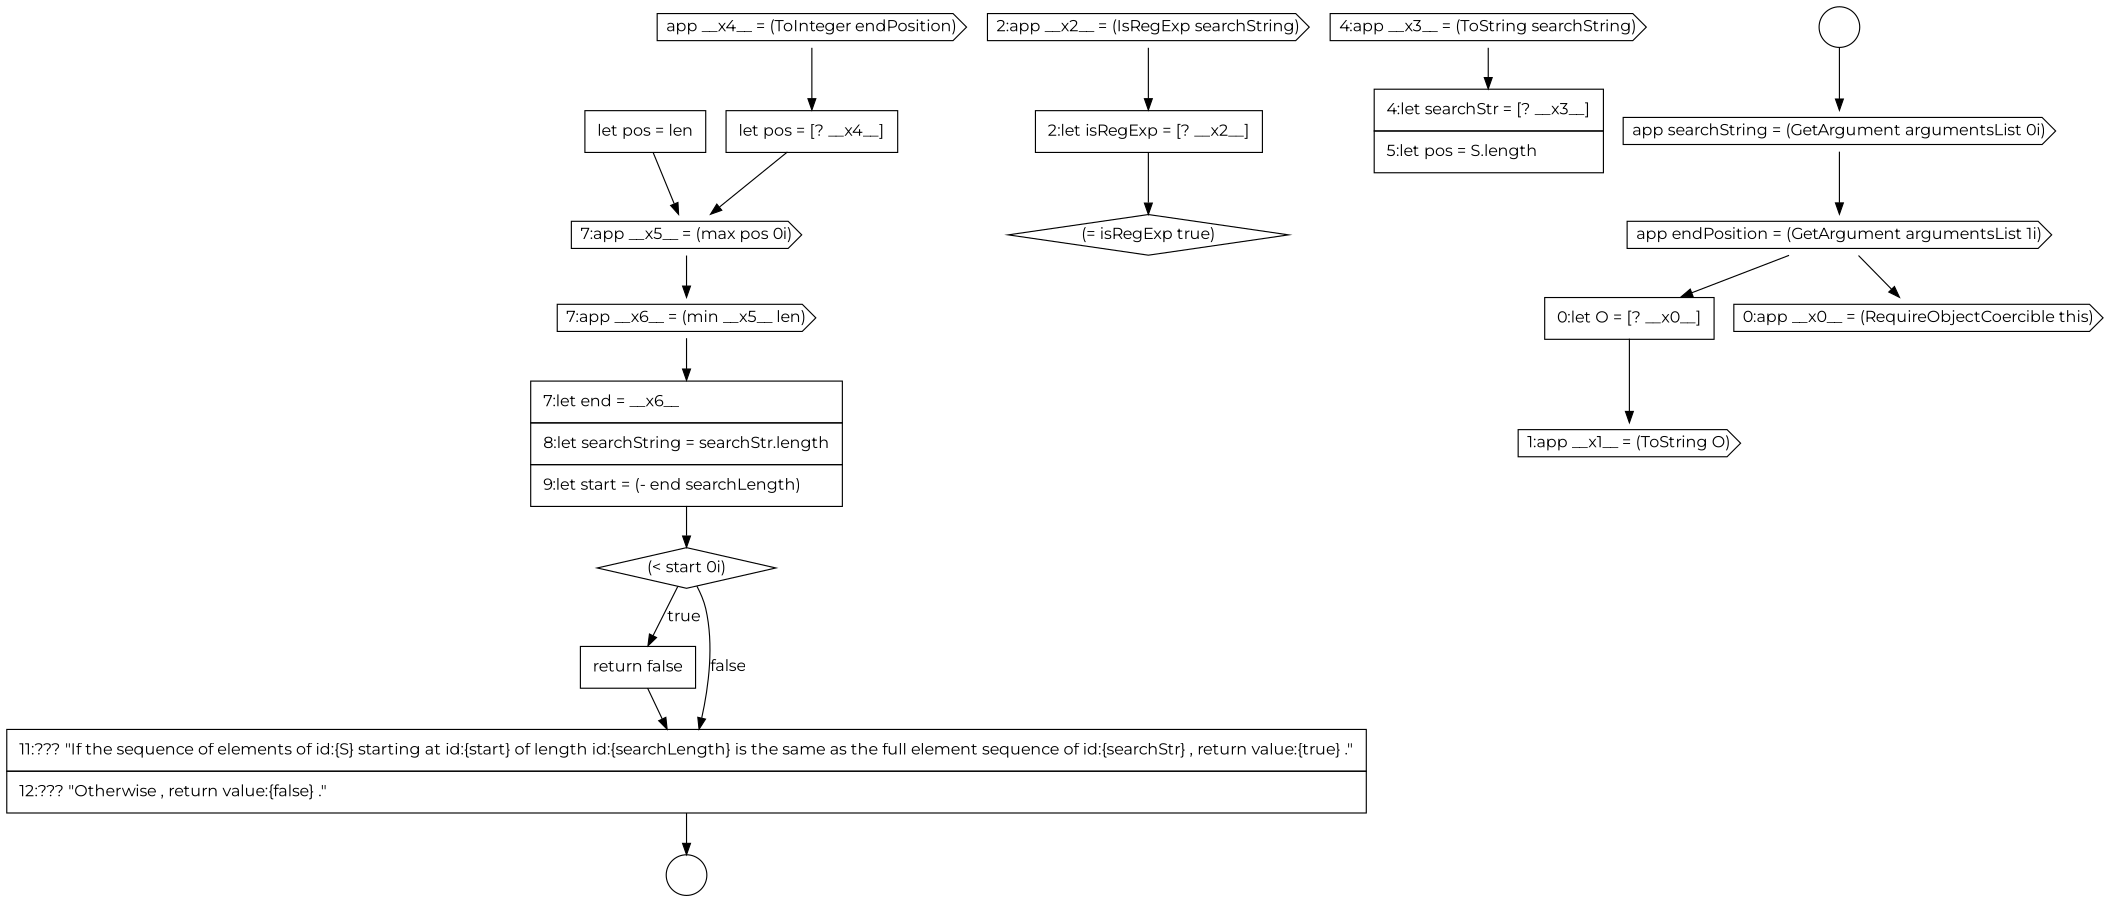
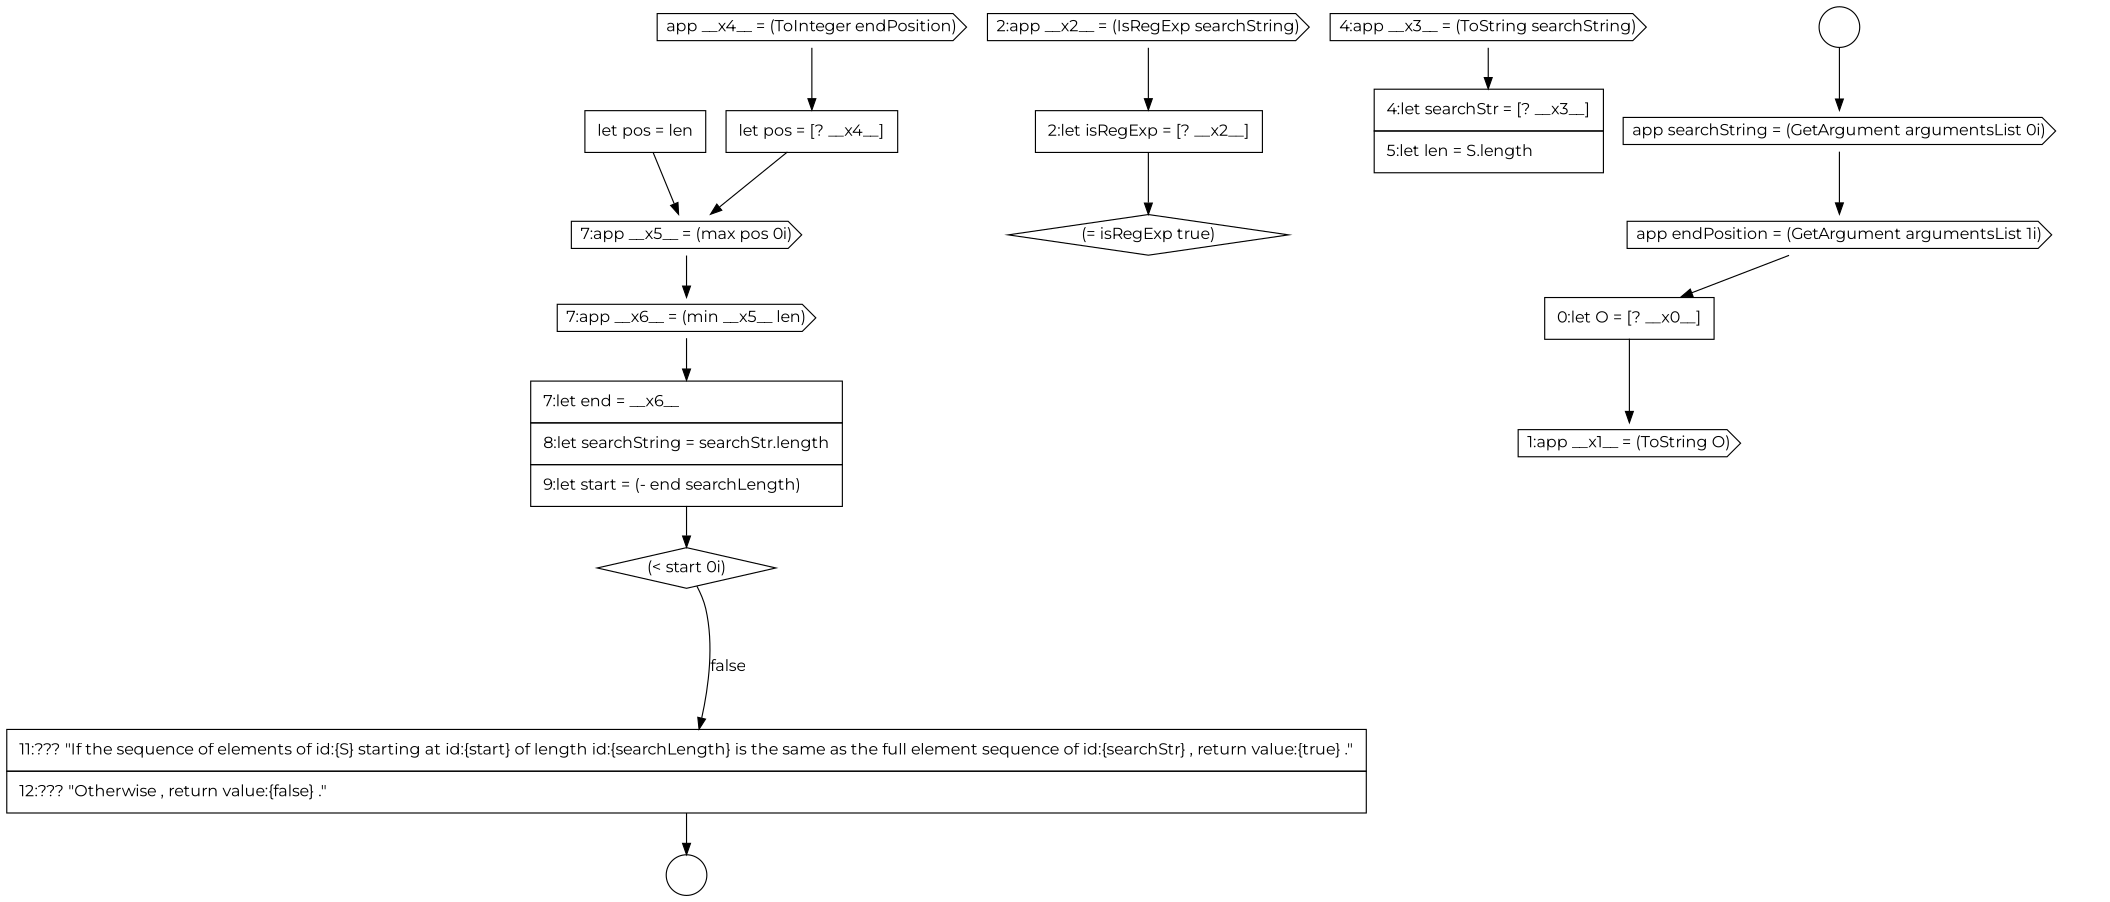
(1462, 151) -> (1460, 151)
(1918, 318) -> none
(638, 667) -> none
